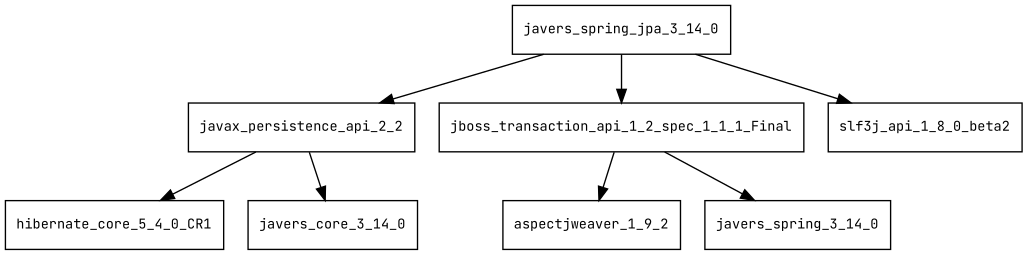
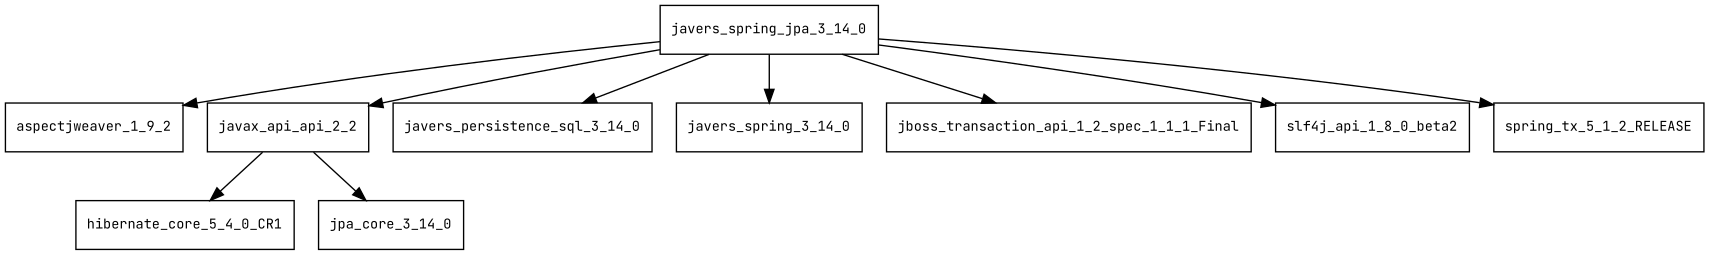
(302, 127) -> (288, 127)
none -> (523, 127)
(925, 127) -> (1372, 127)
none -> (1599, 127)
(609, 170) -> (428, 69)
(704, 173) -> (769, 72)
(333, 225) -> (391, 225)
